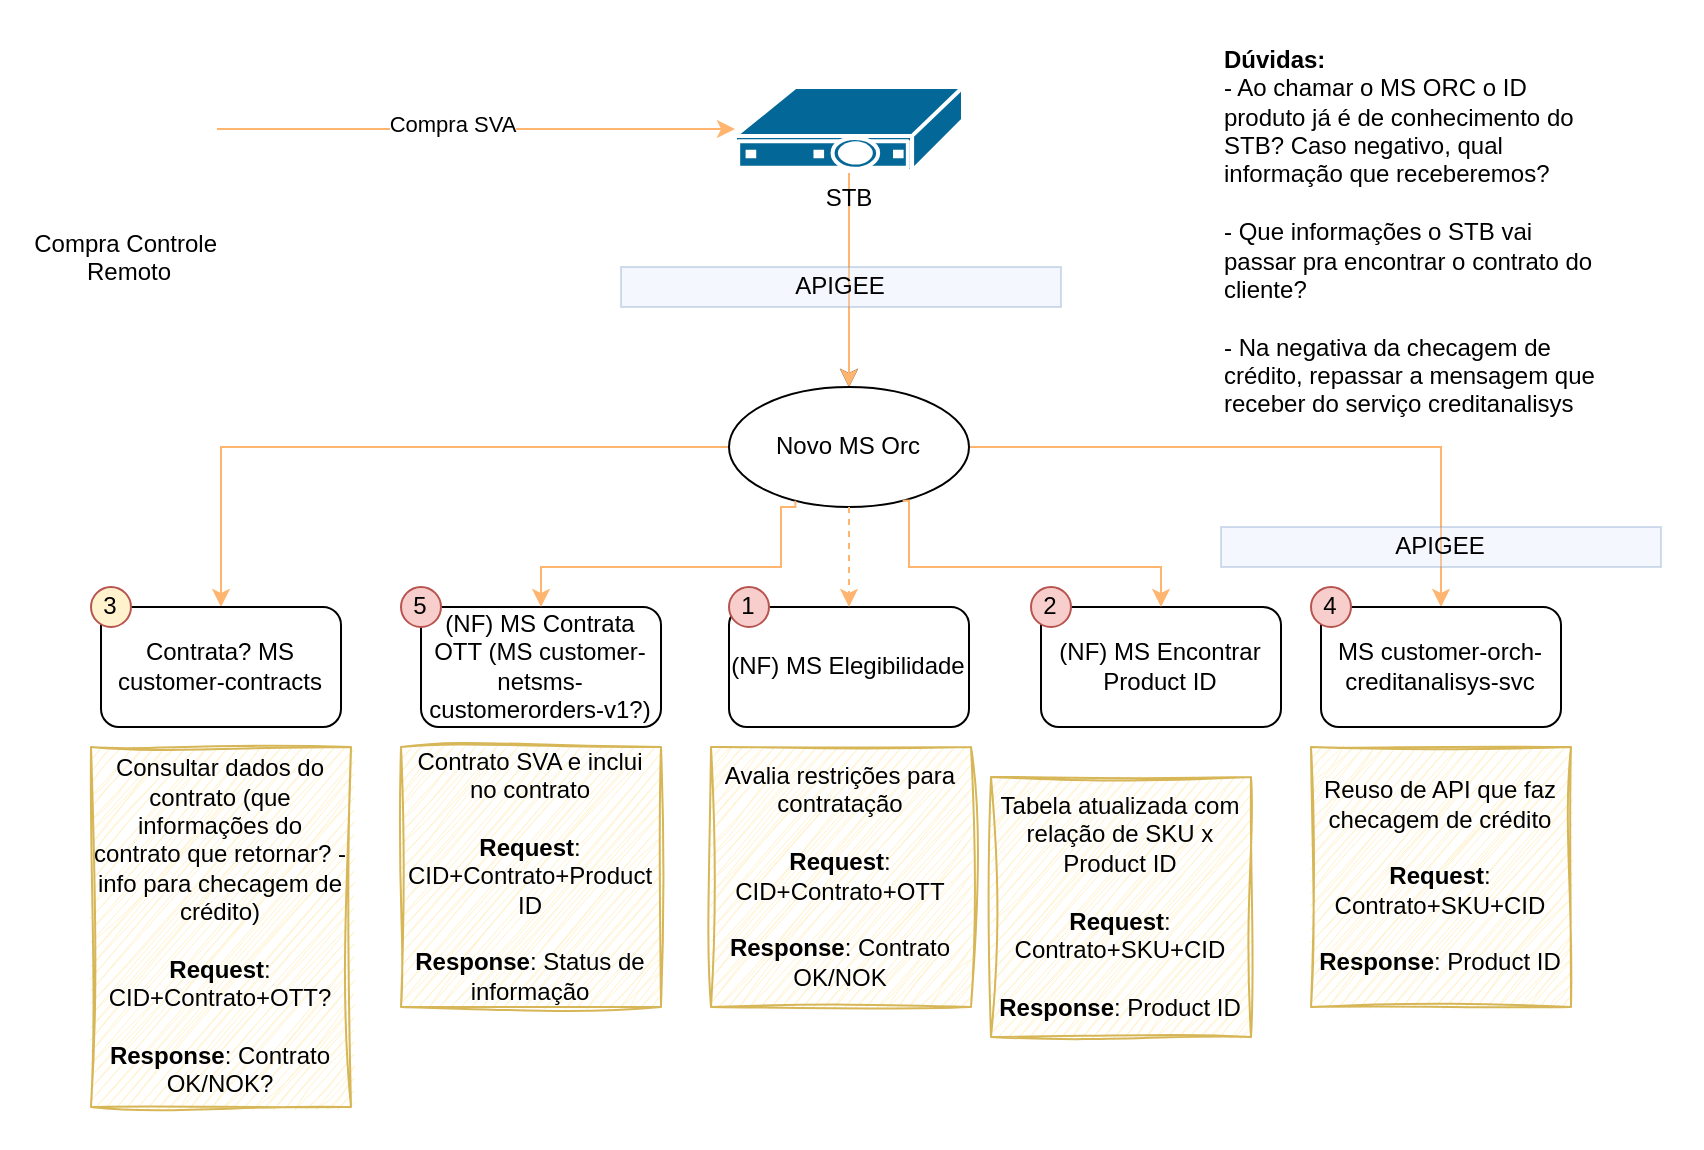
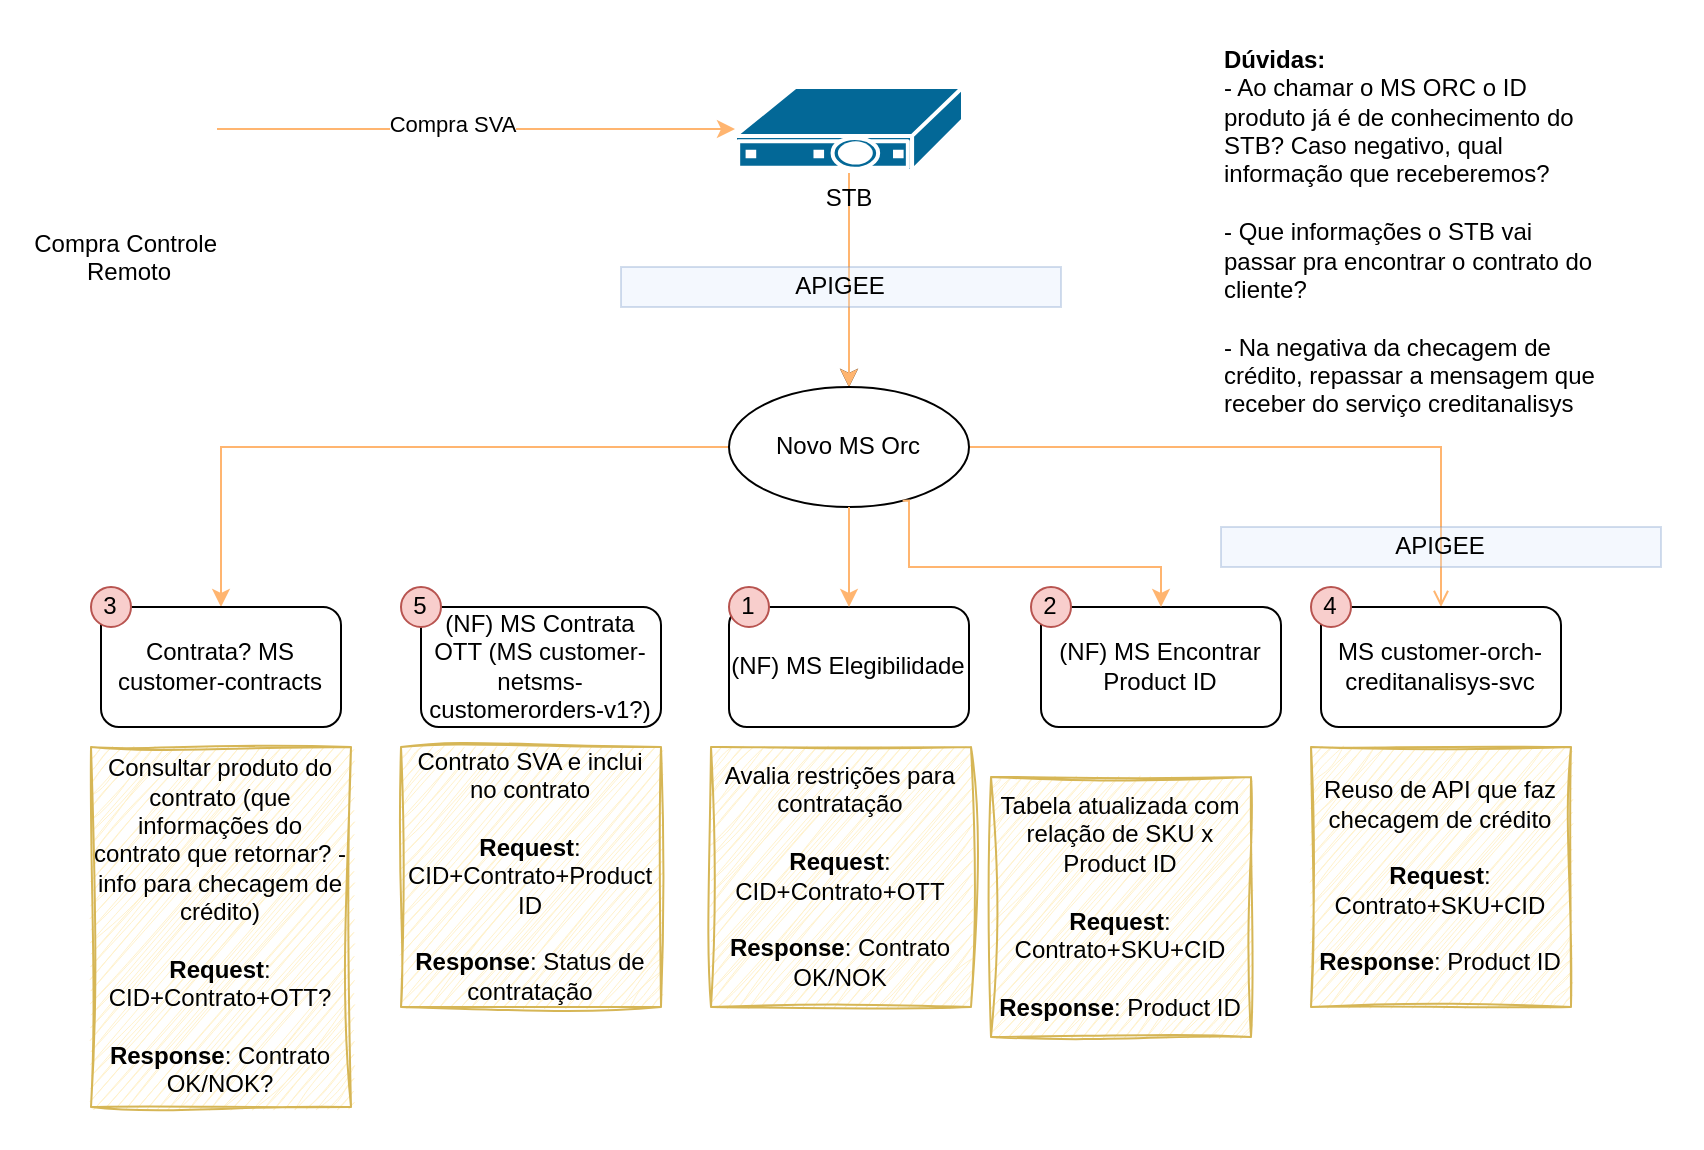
(849, 551) -> (849, 551)
(688, 567) -> none
(1441, 592) -> (1441, 594)
(111, 607) -> (111, 607)
(531, 877) -> (531, 877)
(221, 927) -> (221, 927)
